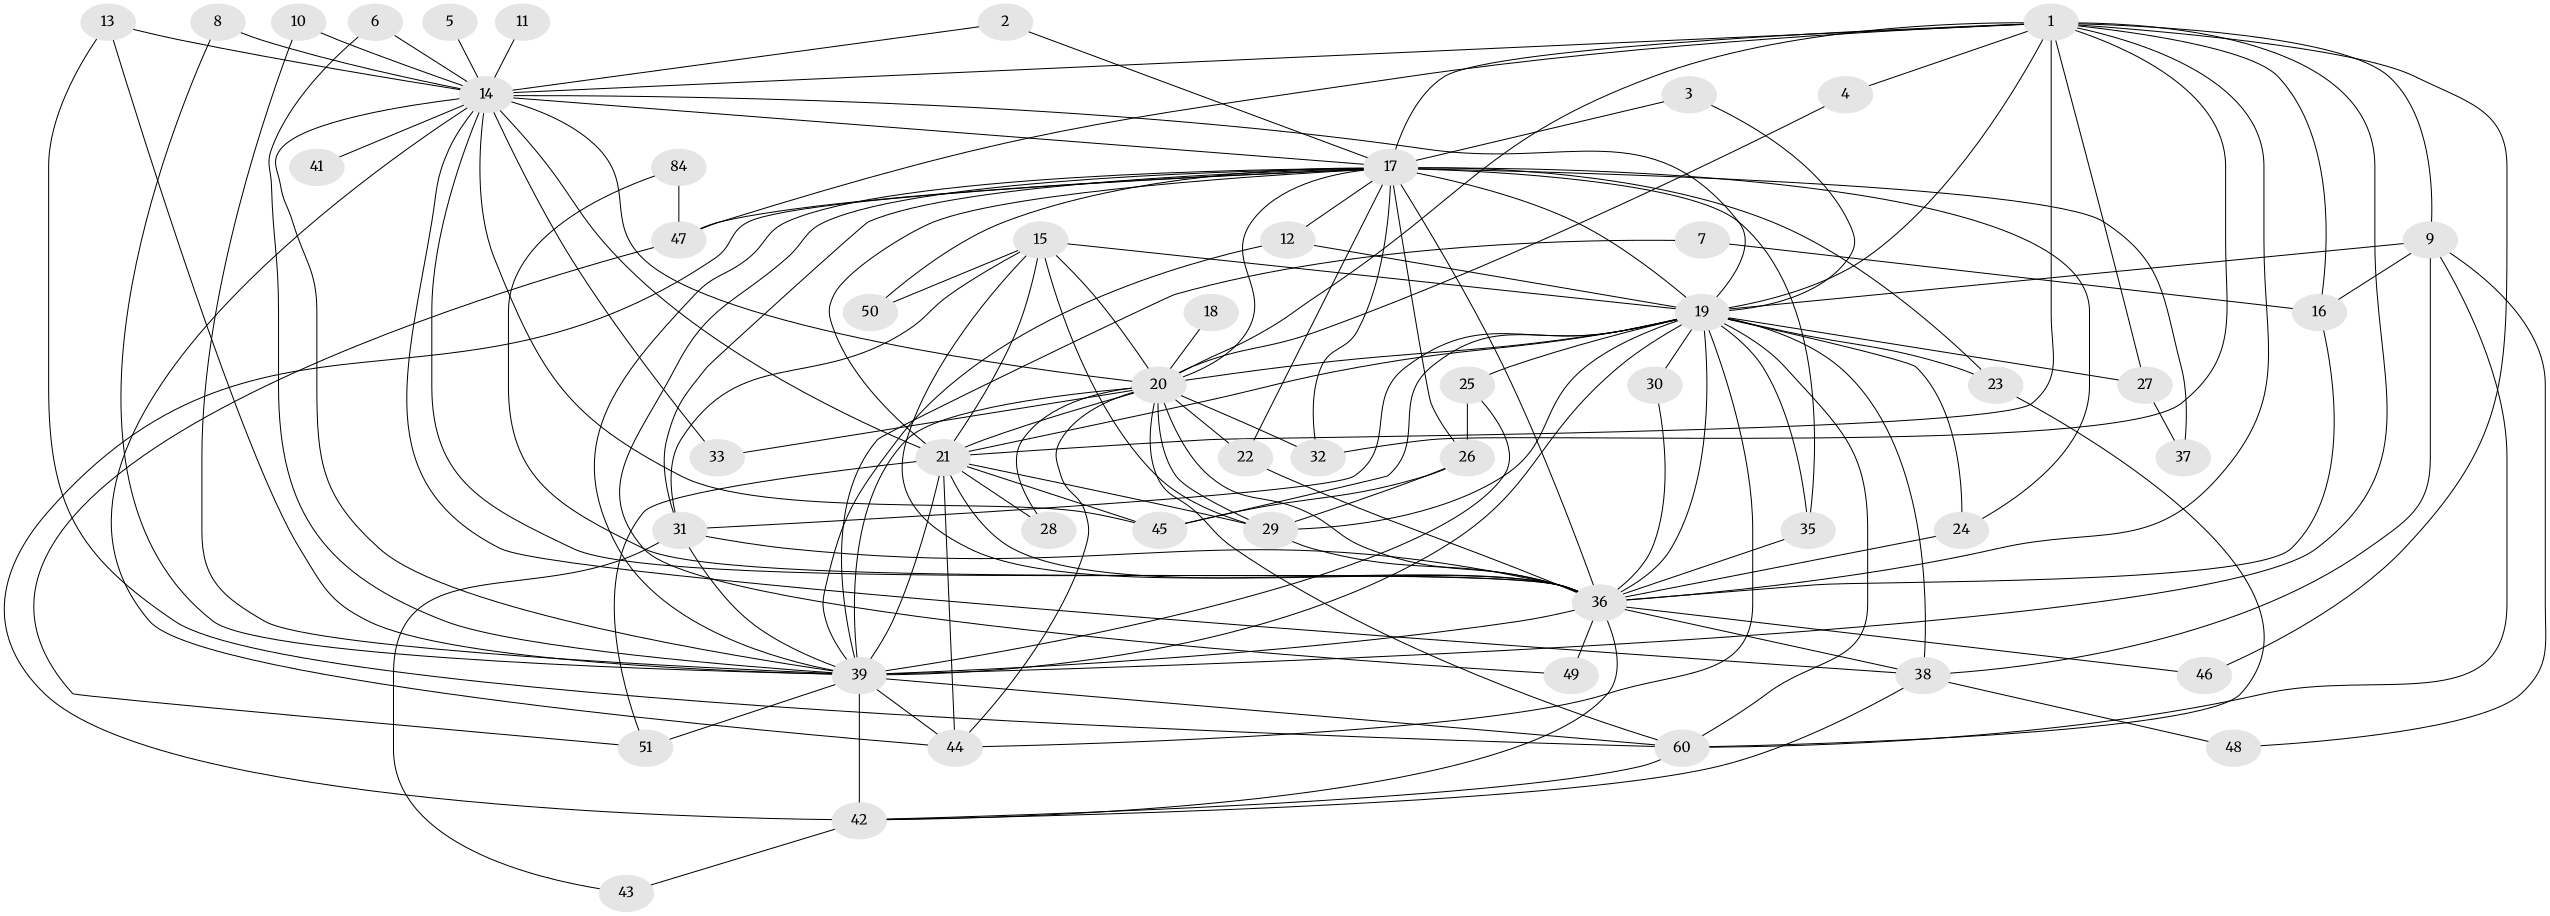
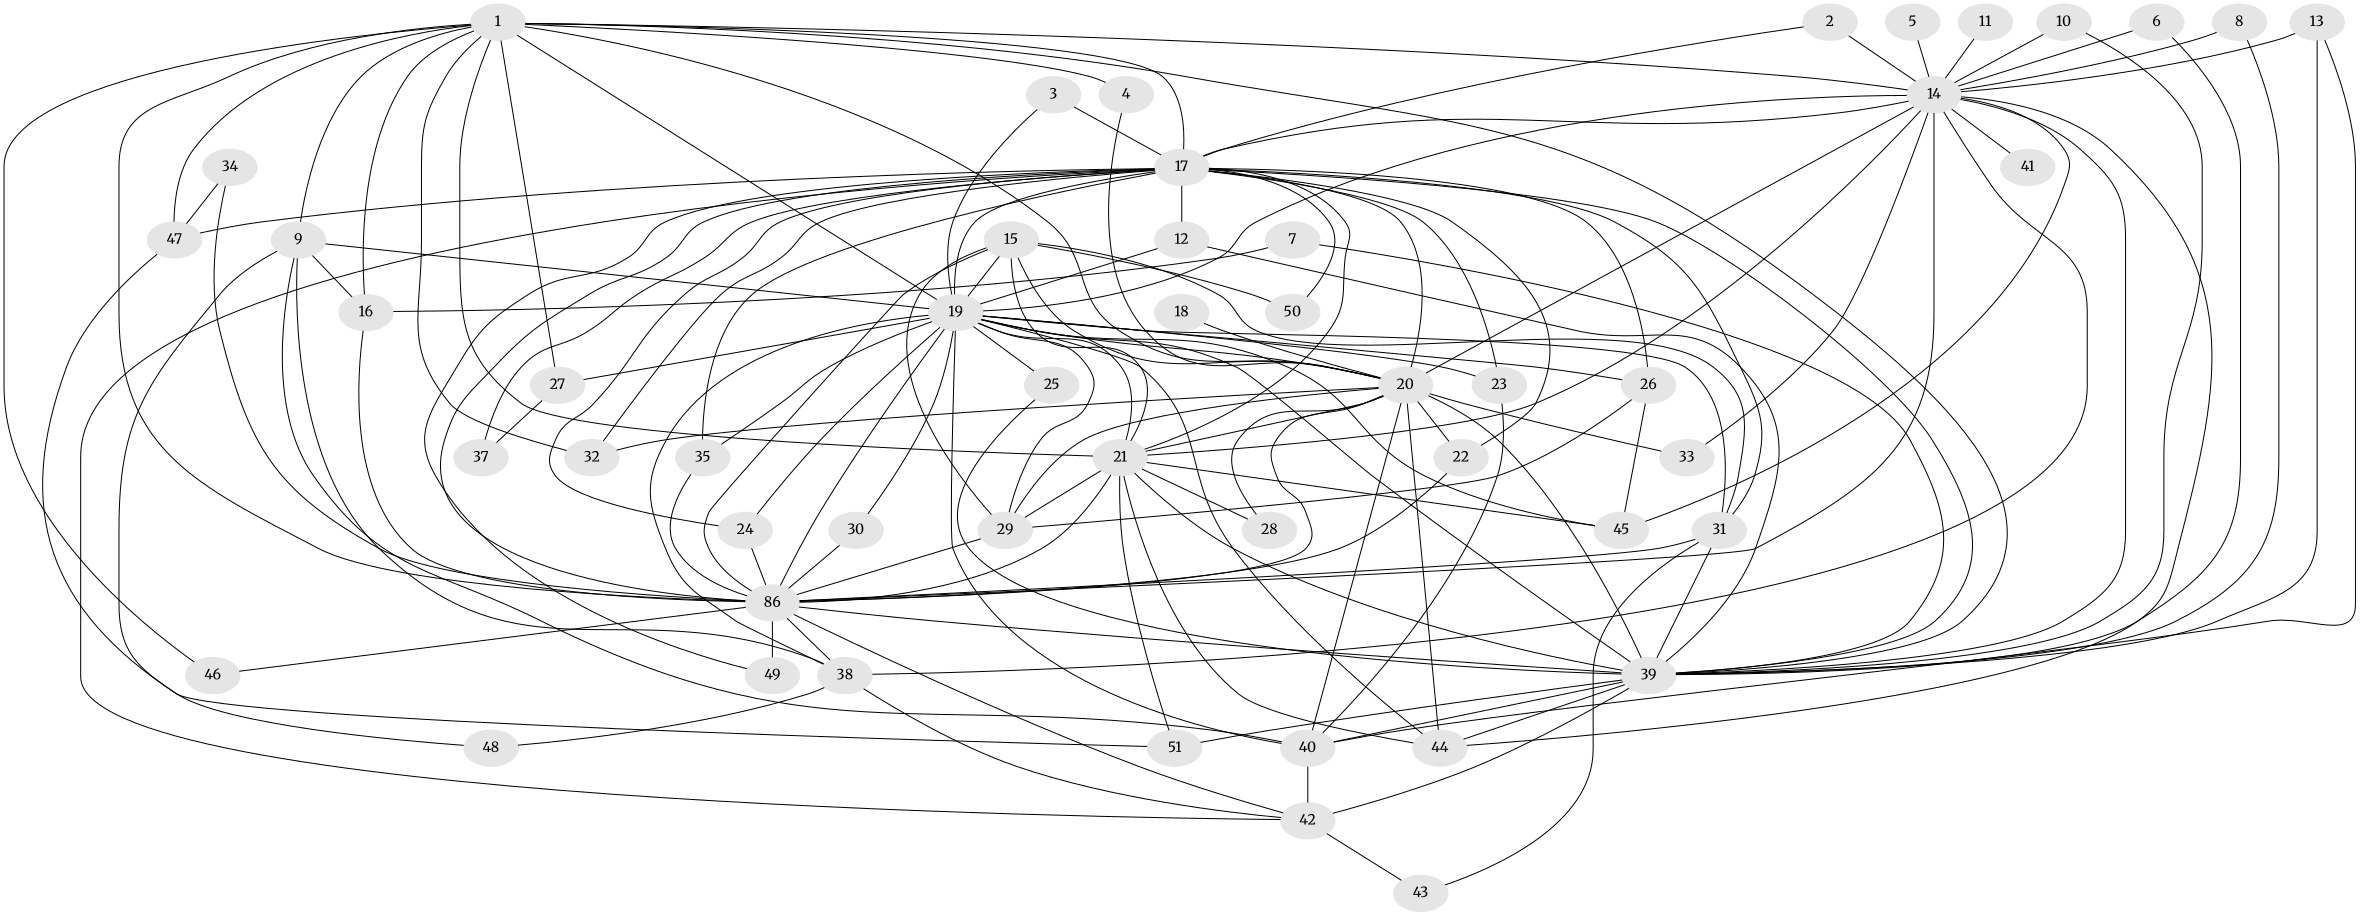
(679, 167) -> (230, 167)
(1467, 422) -> (1431, 357)
(1599, 603) -> (772, 603)
(1682, 748) -> (1308, 748)
